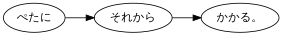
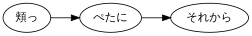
none -> (27, 18)
(240, 18) -> none
